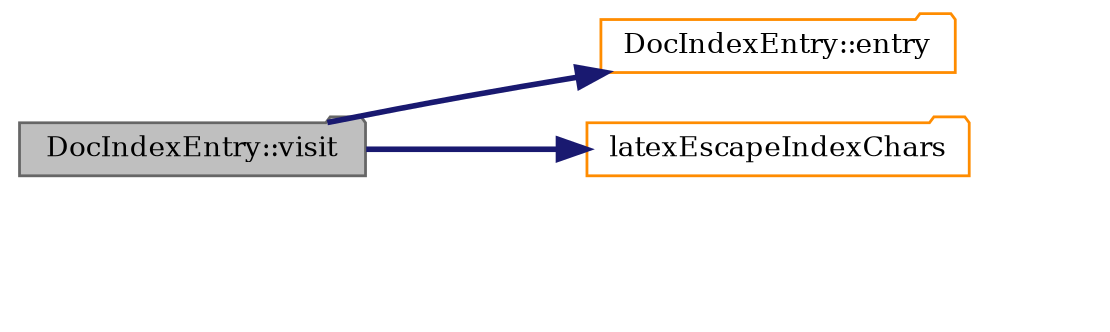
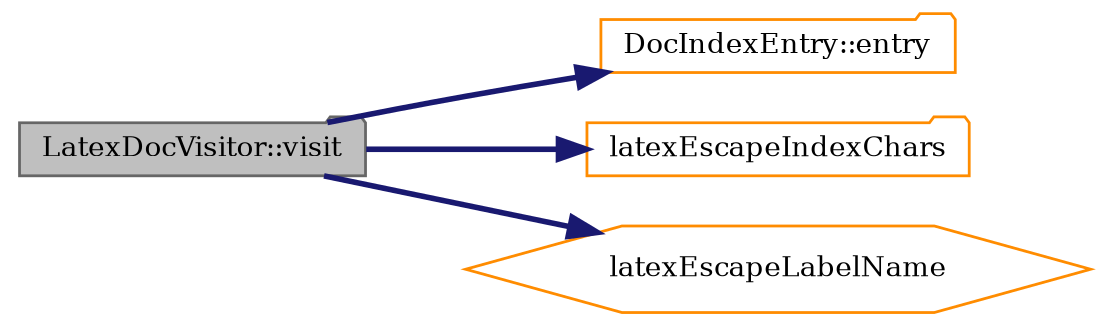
(193, 149) -> (193, 149)
none -> (778, 269)
